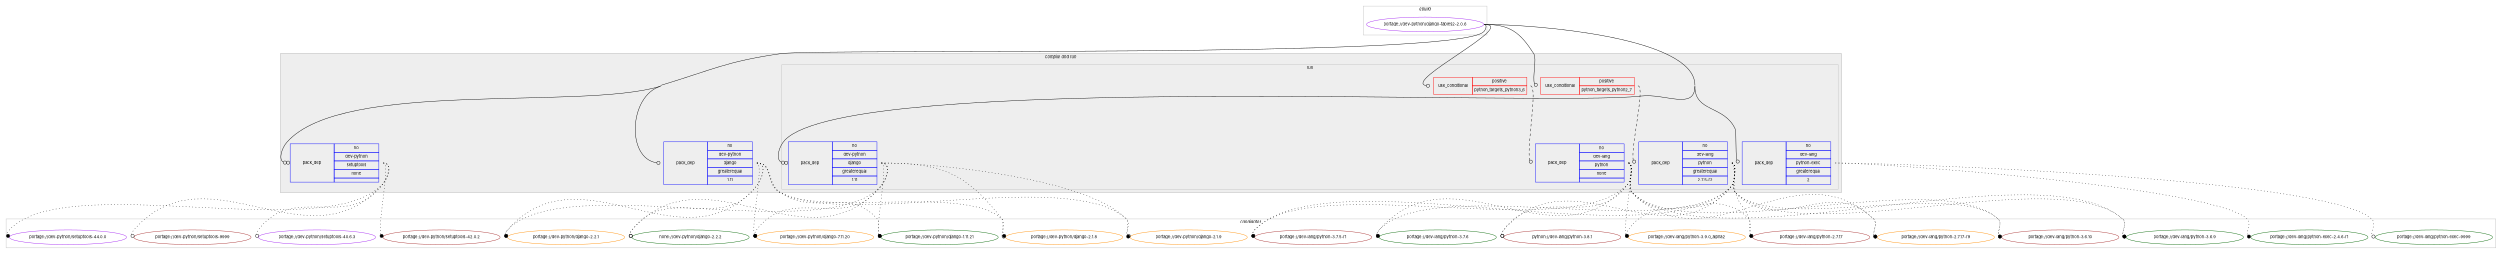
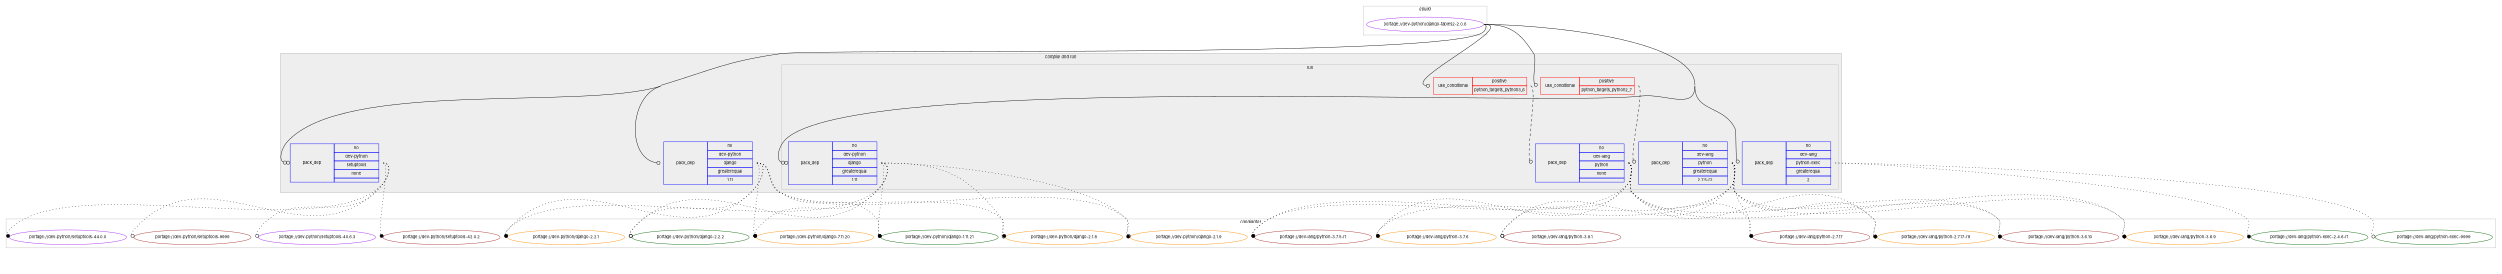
(691, 237) -> (691, 237)
(1438, 237) -> (1438, 237)
(1562, 237) -> (1562, 237)
(1687, 237) -> none
(2185, 237) -> (2185, 237)
